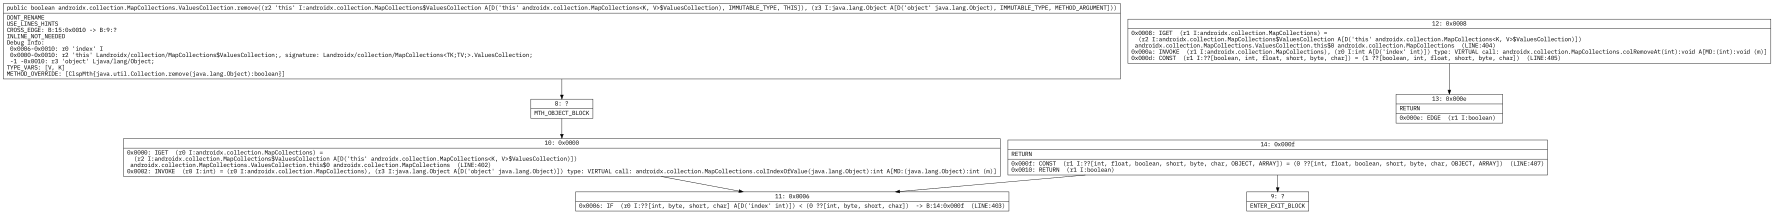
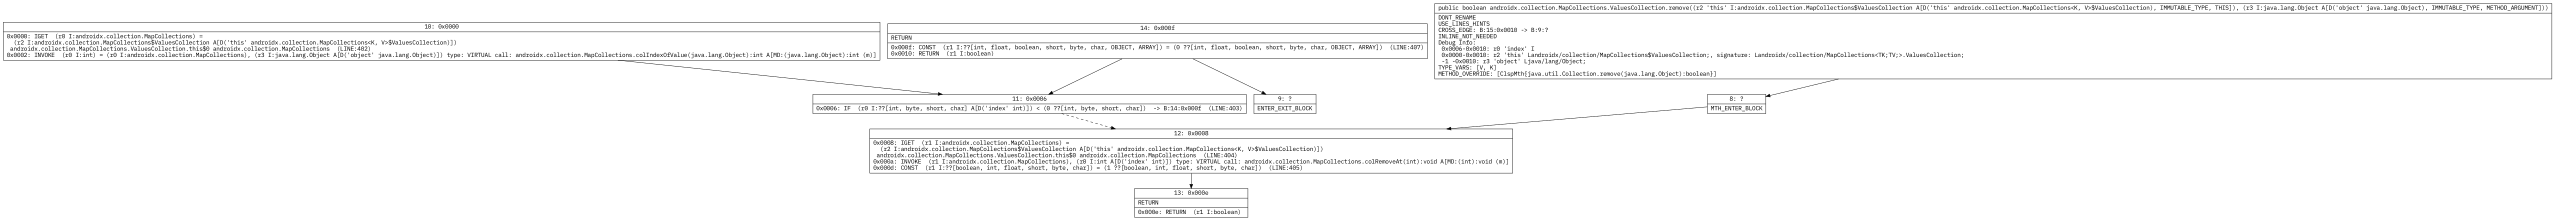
(562, 113) -> (1737, 109)
(1449, 118) -> (1191, 212)
none -> (1086, 121)
(562, 126) -> (1579, 118)
